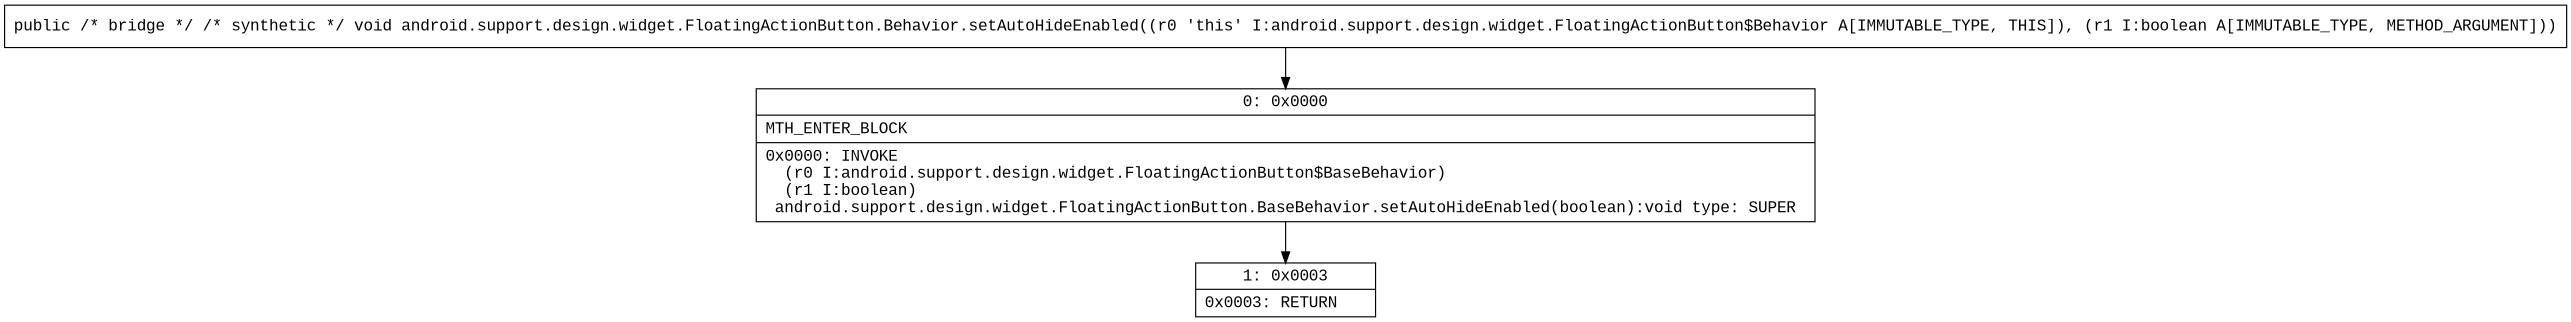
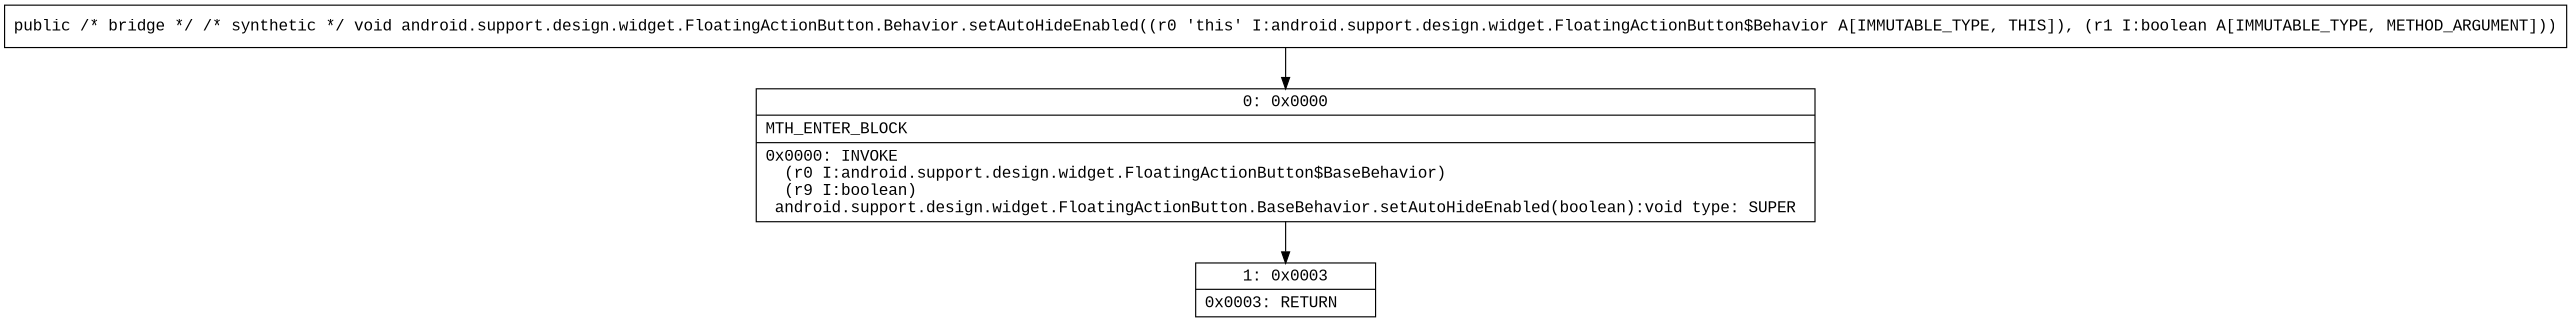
(842, 190) -> (842, 190)
